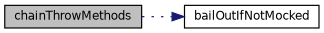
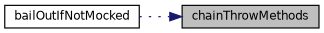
(157, 17) -> (154, 17)
